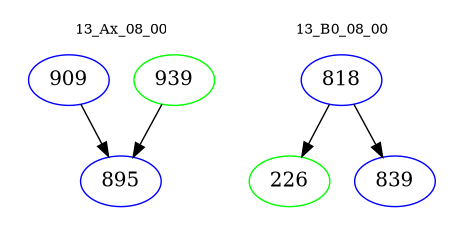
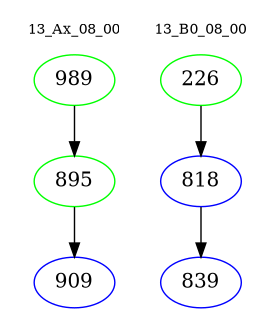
(174, 80) -> (74, 80)
(91, 124) -> (74, 225)
(319, 124) -> (201, 124)
(121, 181) -> (74, 181)
